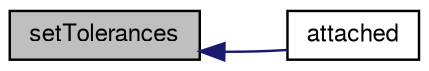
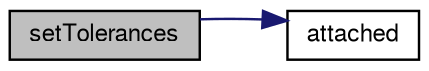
(256, 51) -> (231, 19)
